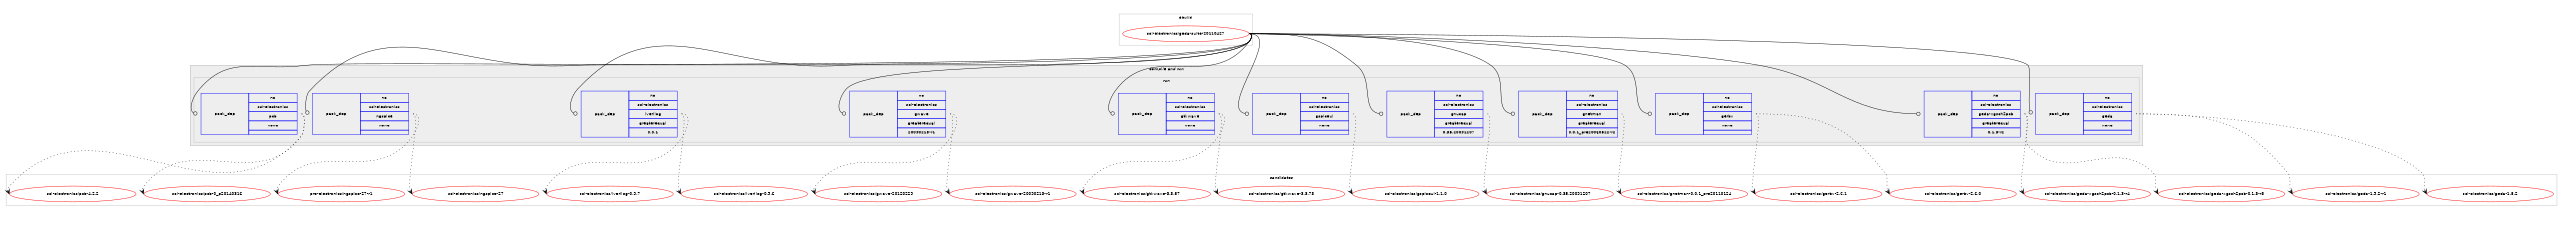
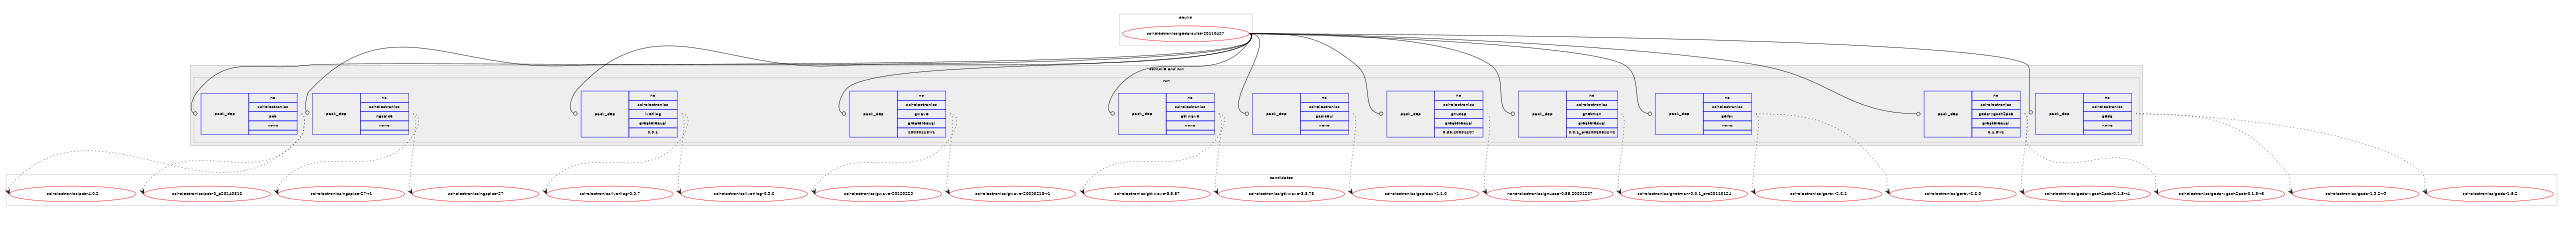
(73, 194) -> (73, 194)
(341, 194) -> (341, 194)
(1550, 194) -> (1550, 194)
(2356, 194) -> (2356, 194)
